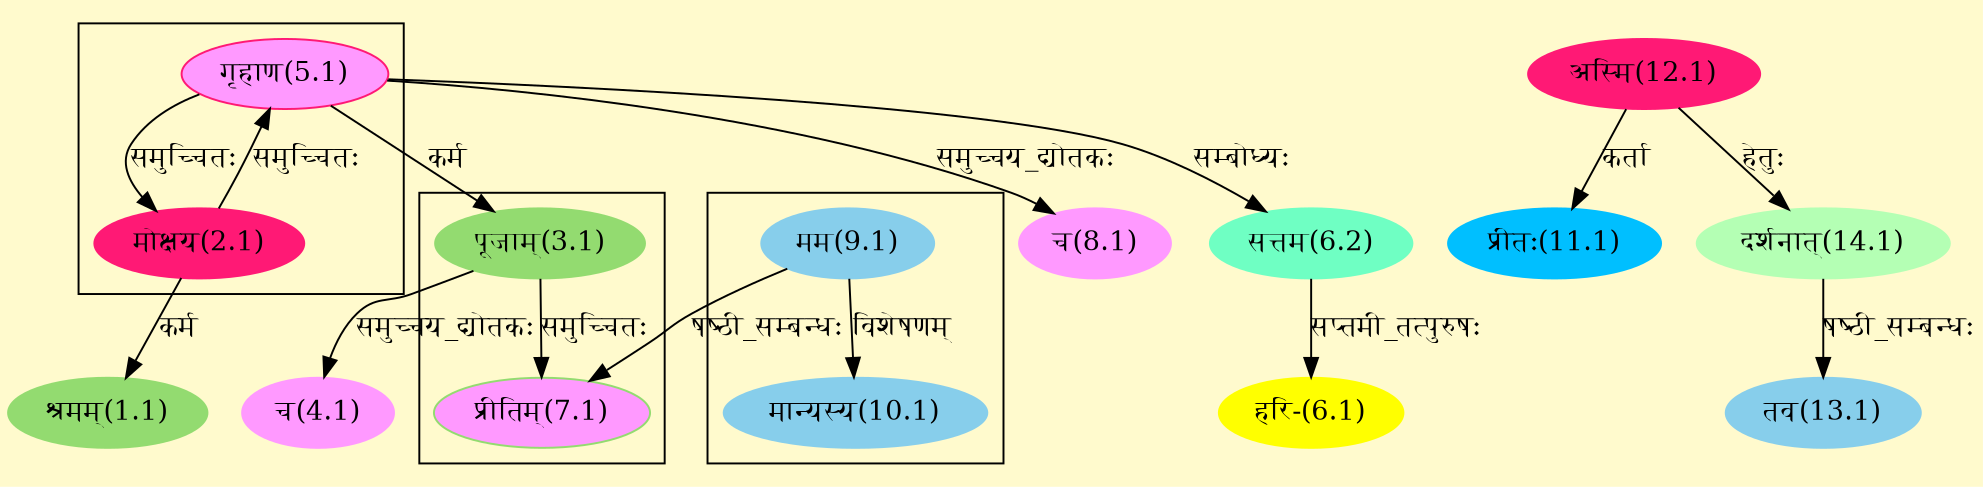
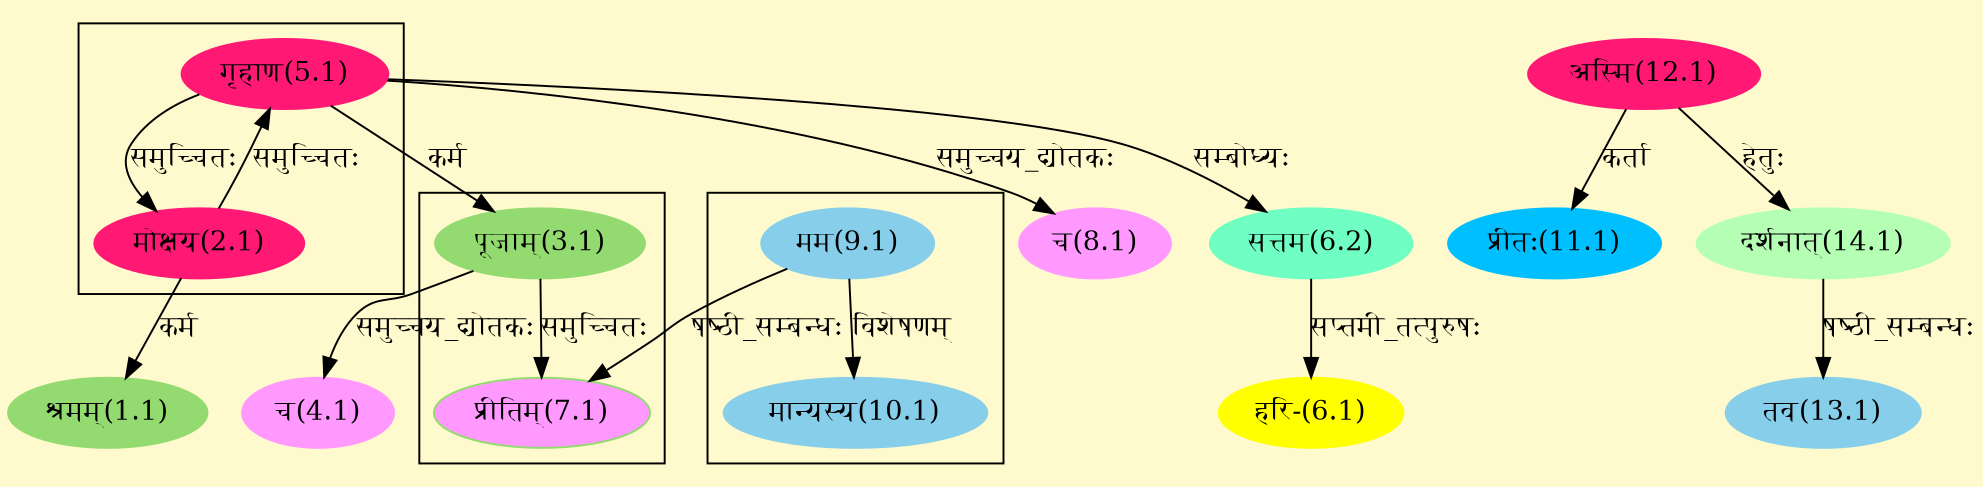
(285, 74) -> (285, 74)
